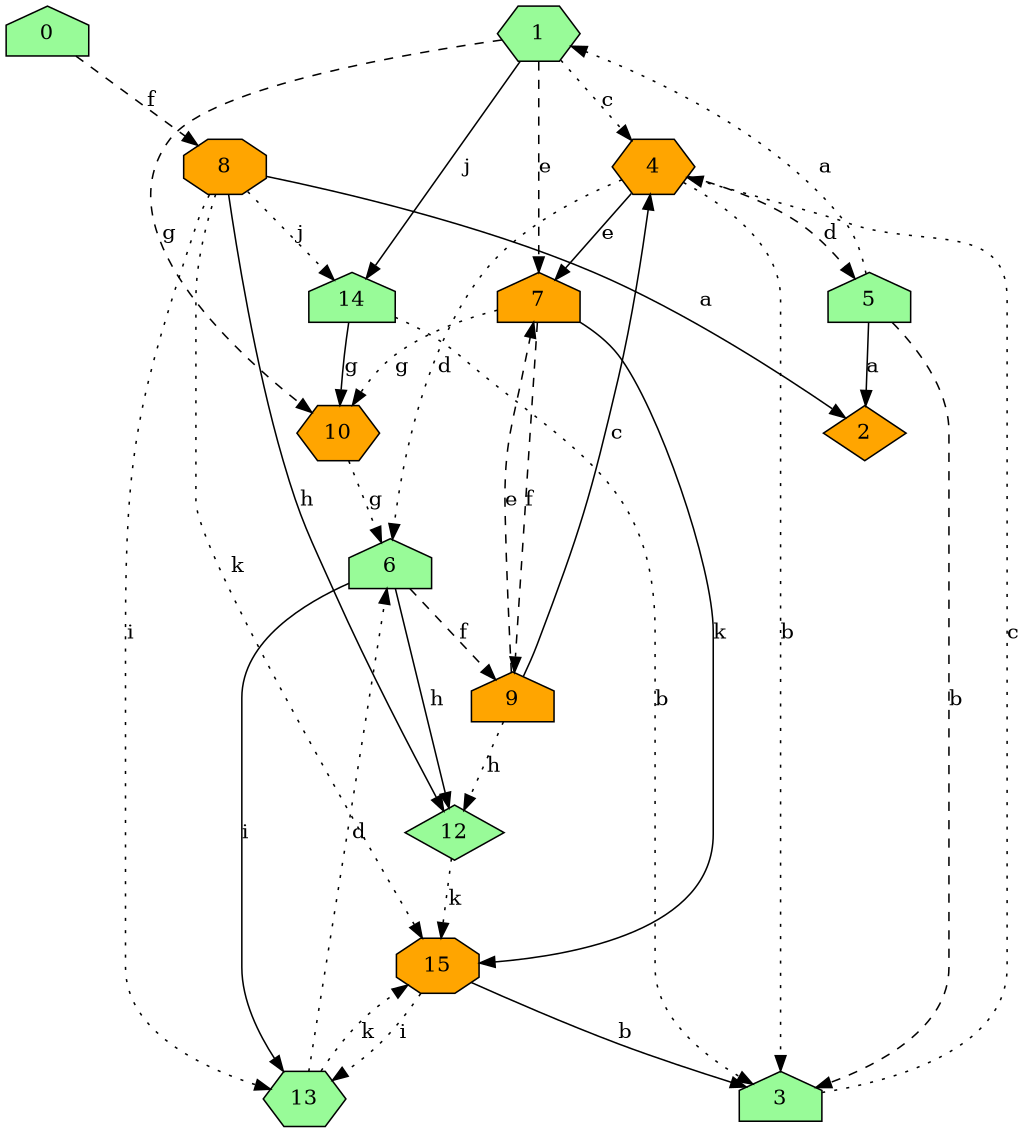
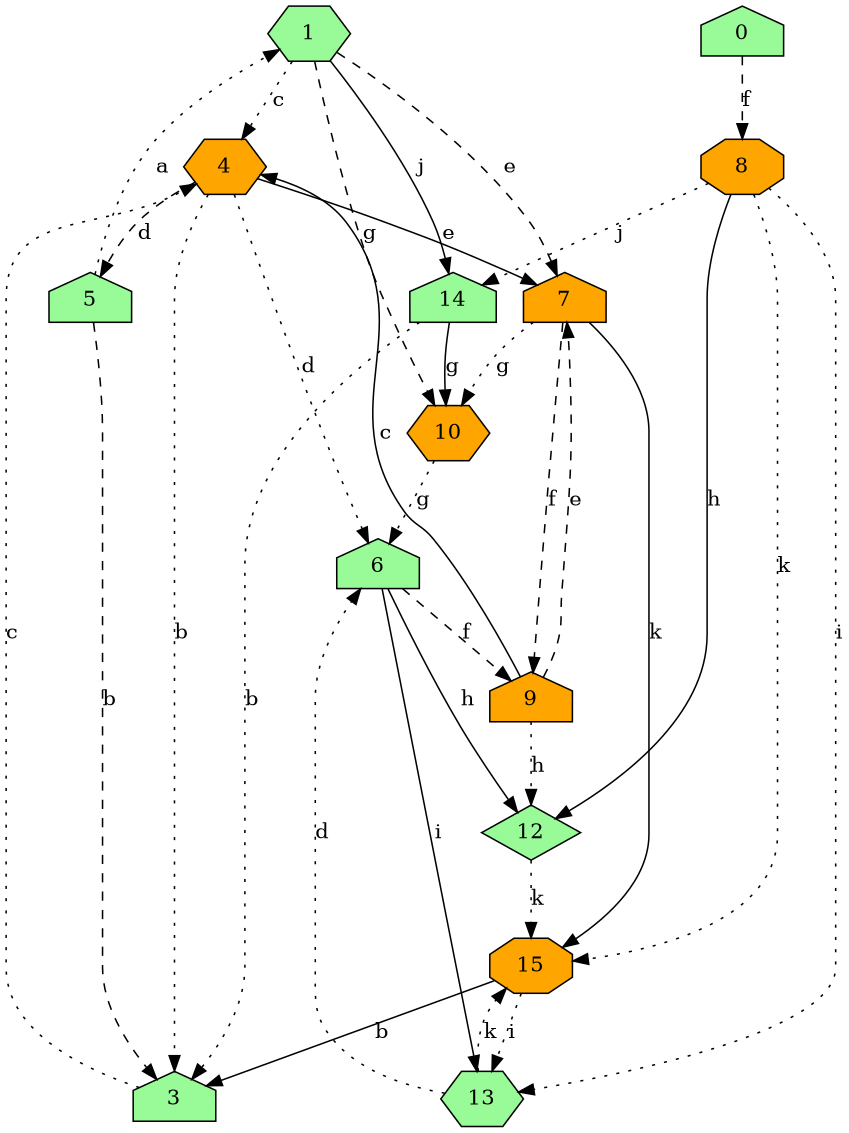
(865, 433) -> none
